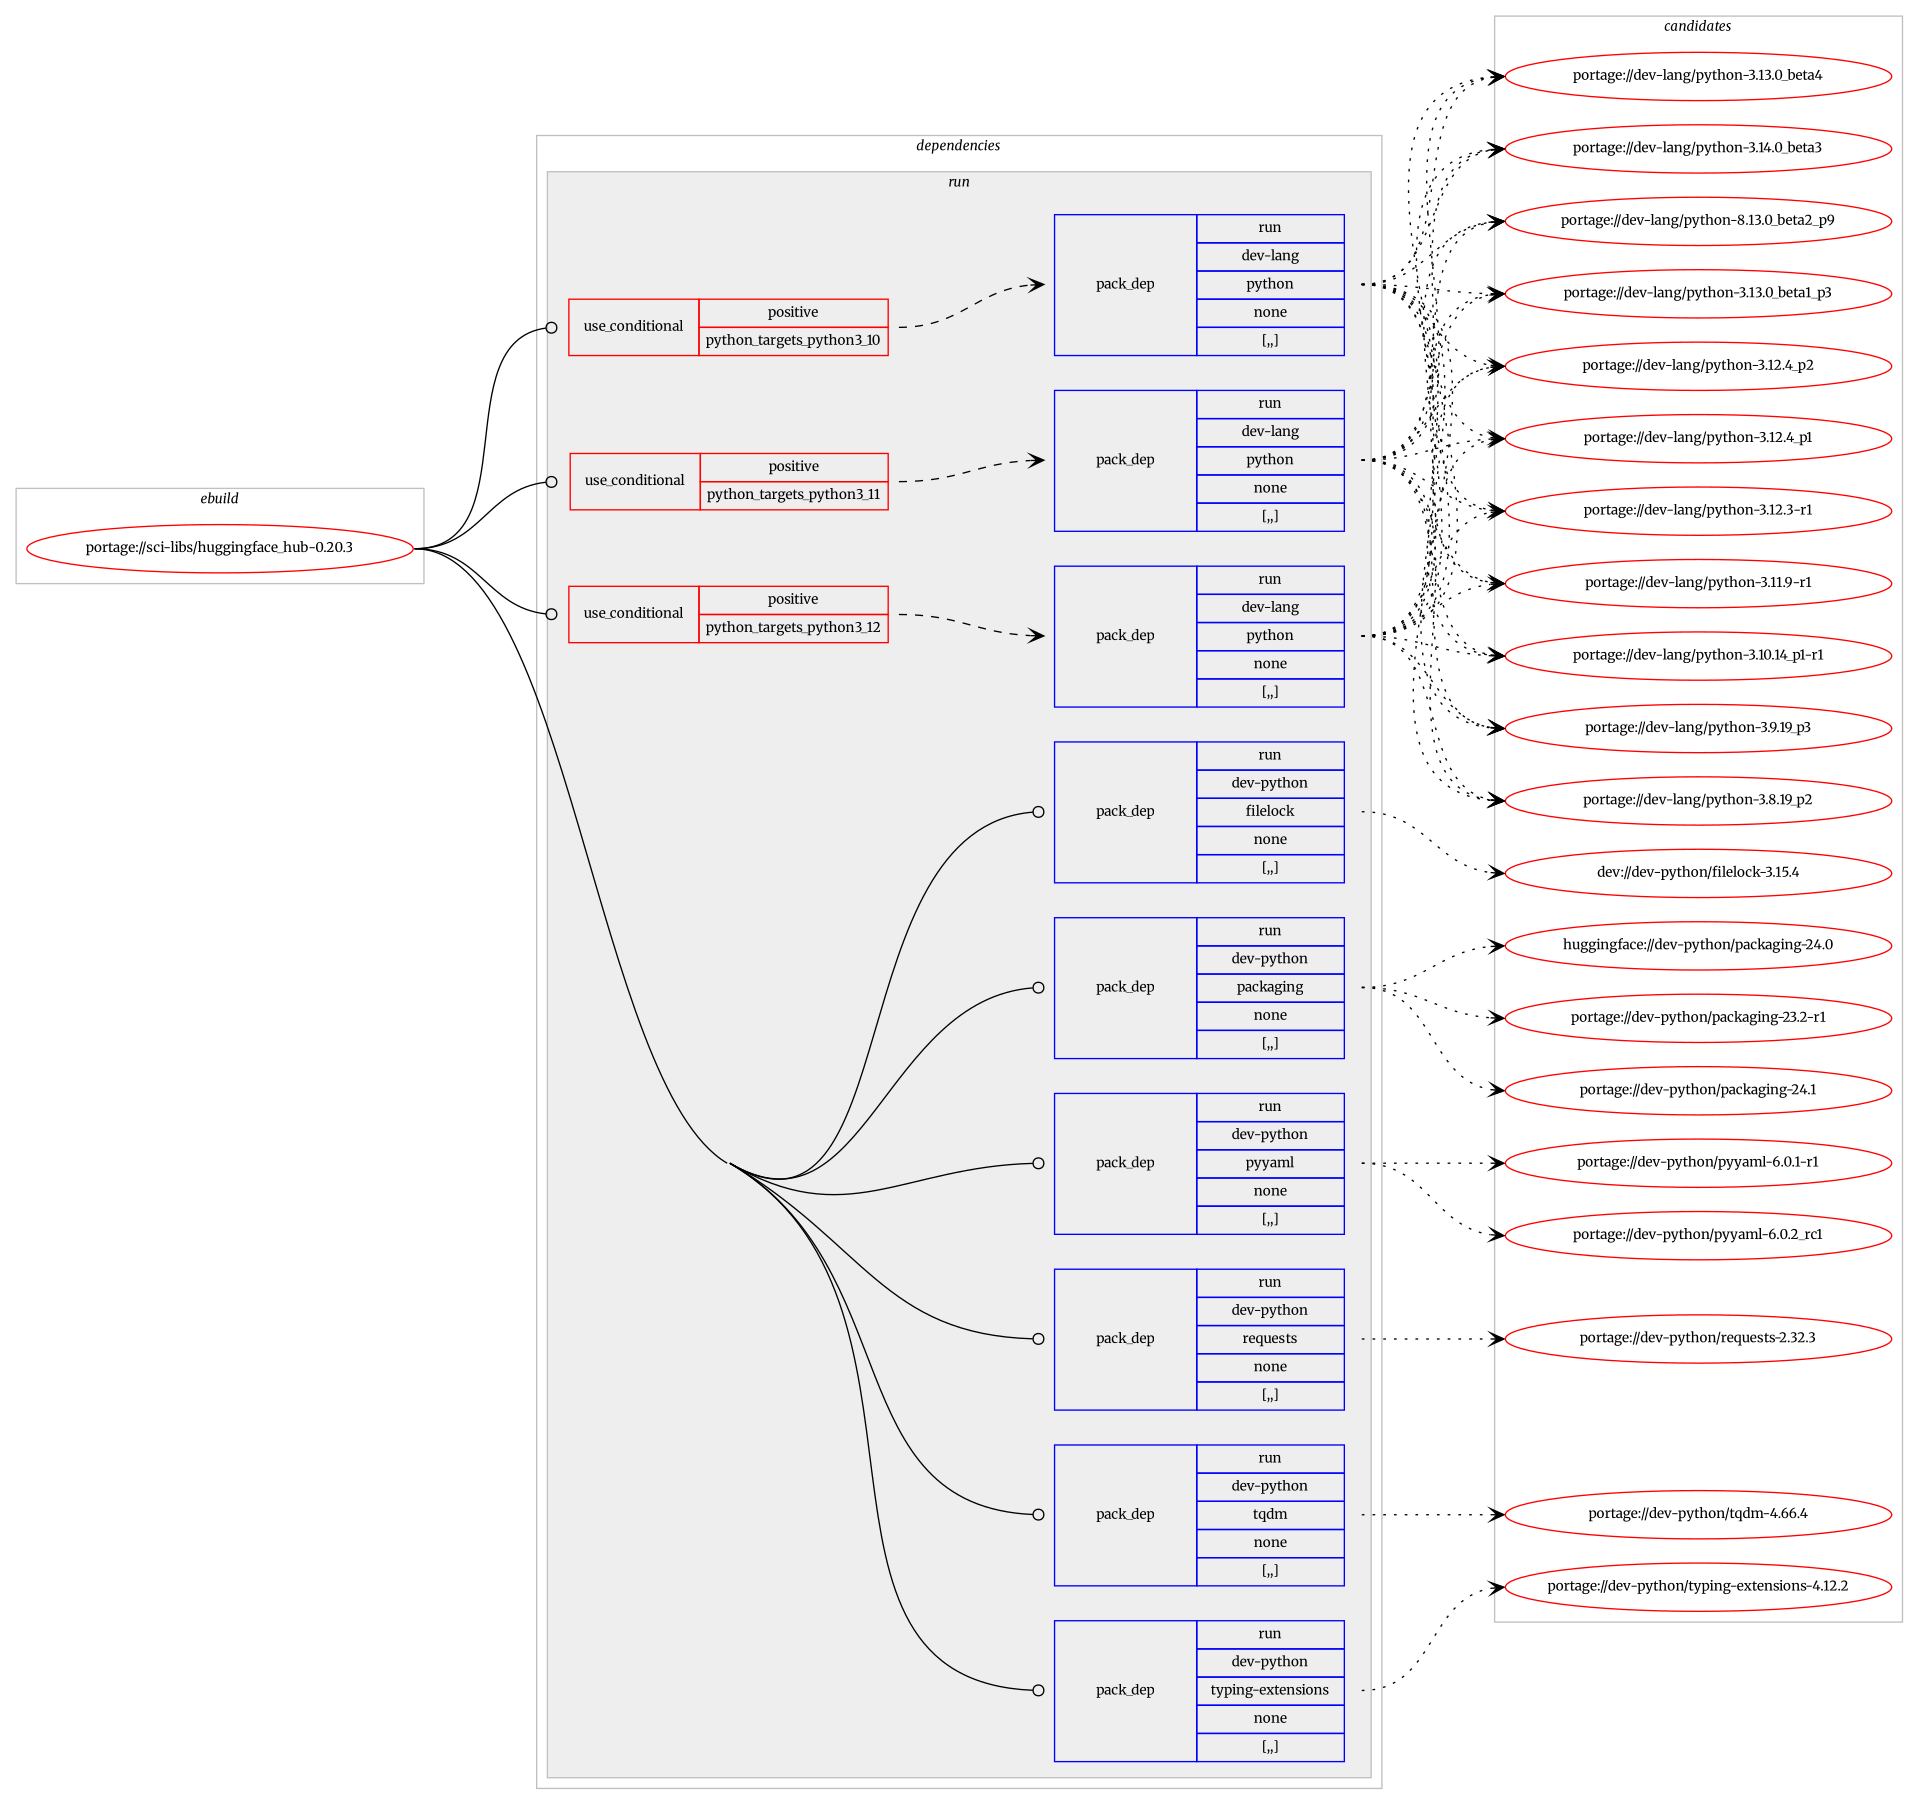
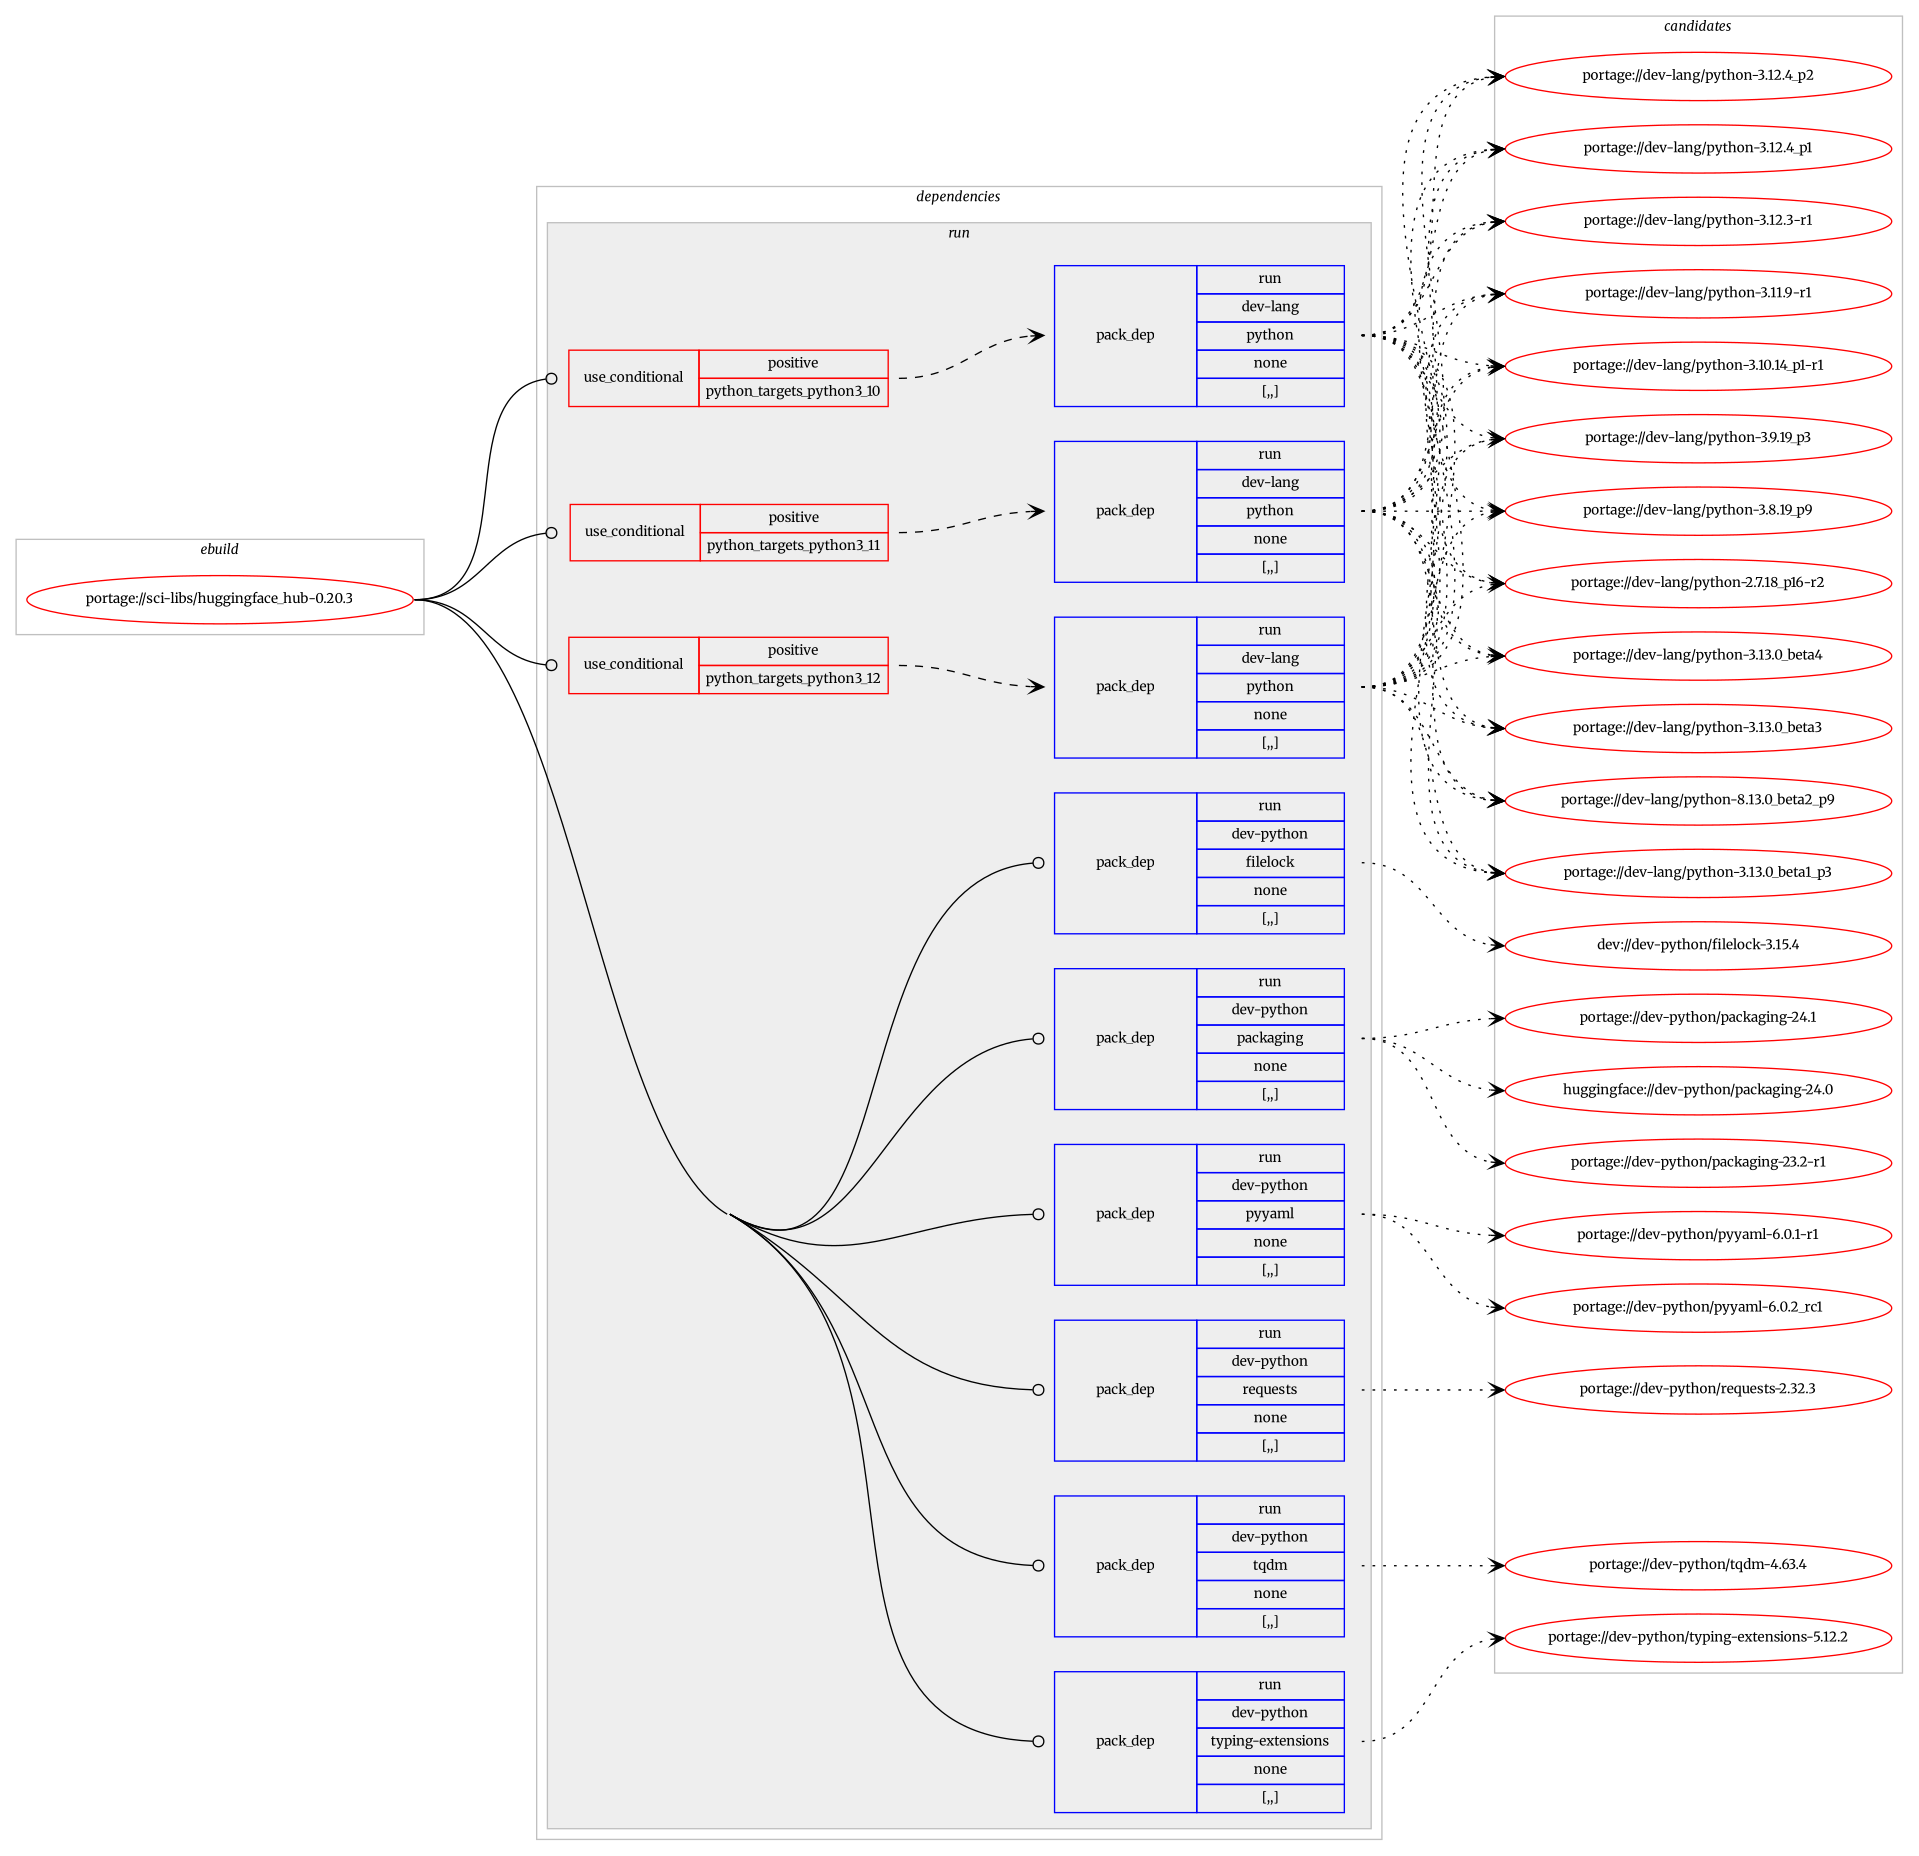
(1699, 149) -> (1699, 729)
none -> (1699, 584)
(1699, 801) -> (1699, 511)
(1699, 1515) -> (1699, 1566)
(1699, 1587) -> (1699, 1638)
